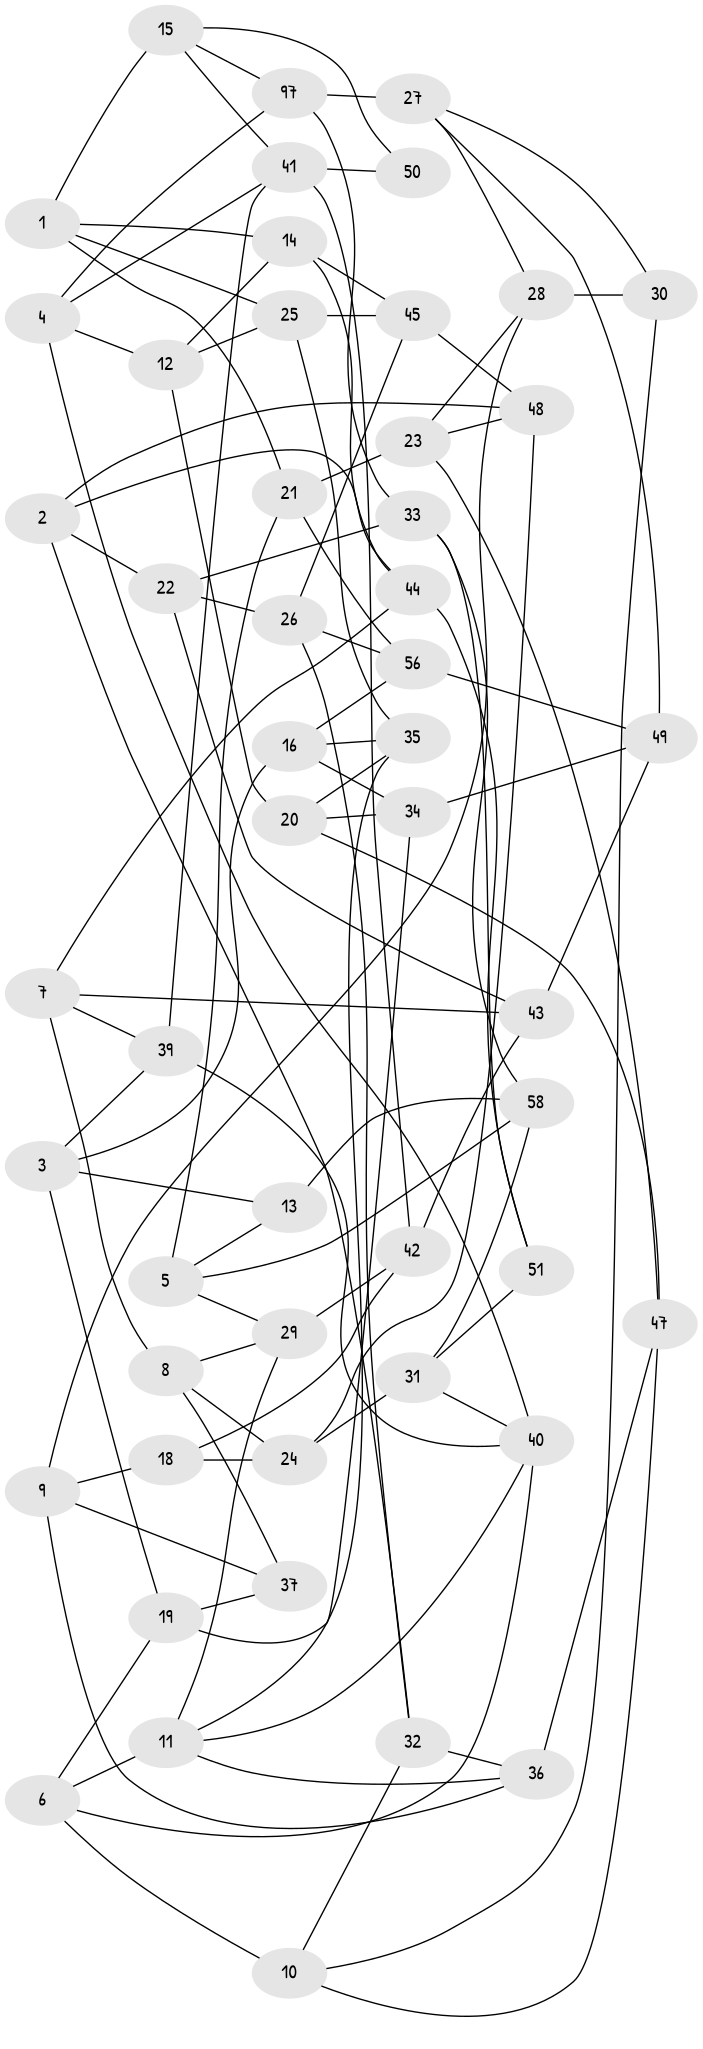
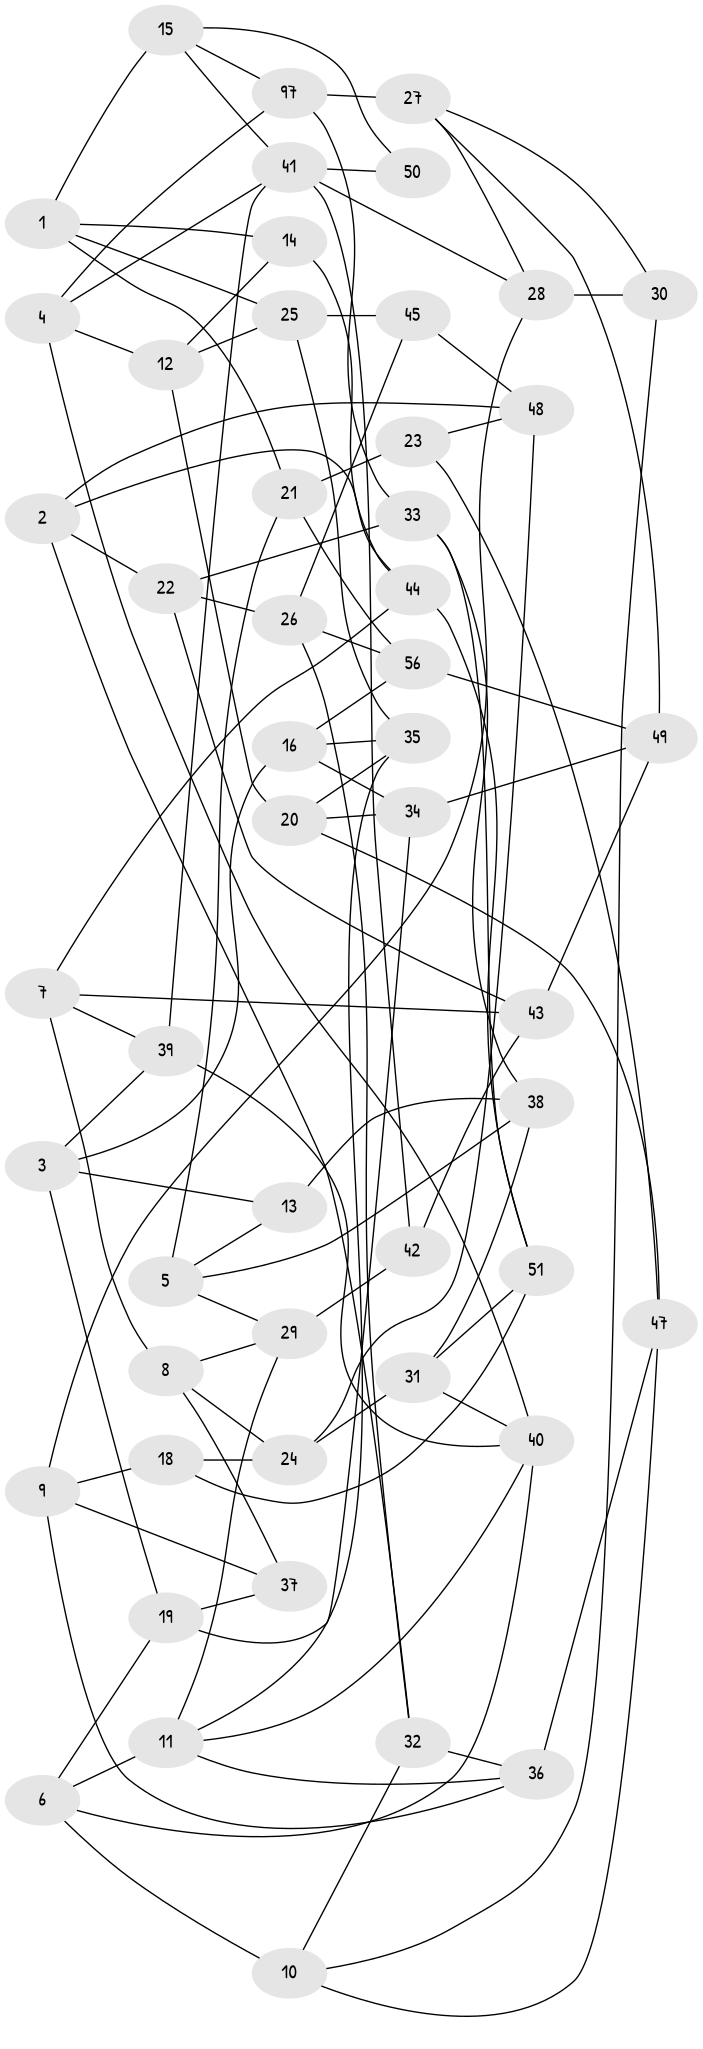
(361, 285) -> none
(471, 373) -> (413, 231)
(537, 1103) -> (537, 1103)
(315, 1381) -> (398, 1465)
